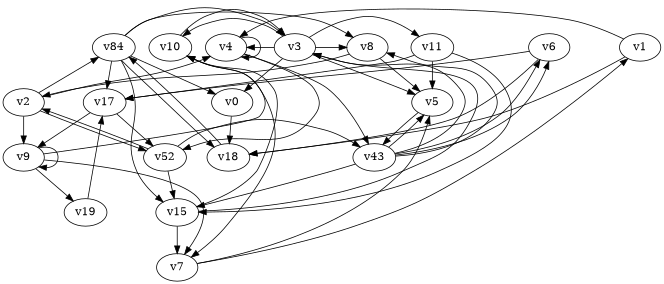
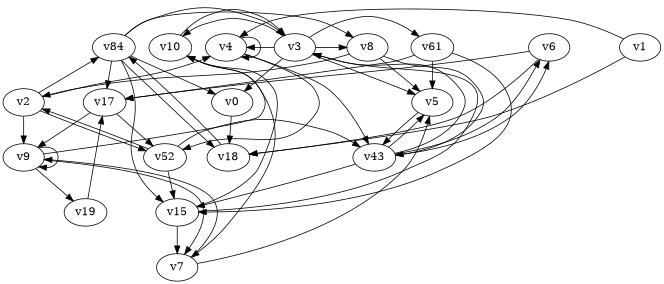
(432, 47) -> (432, 47)
(497, 103) -> (482, 94)
(425, 198) -> (179, 181)
